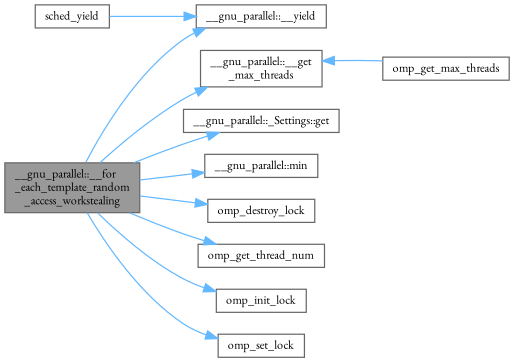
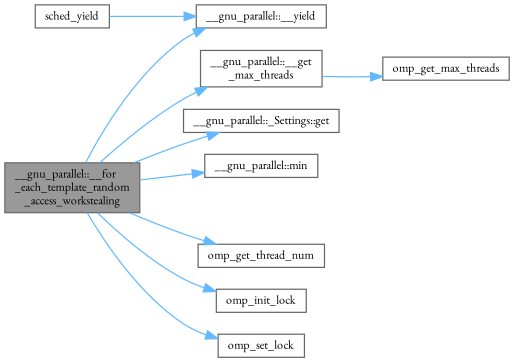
(359, 60) -> (346, 77)
(261, 211) -> none
